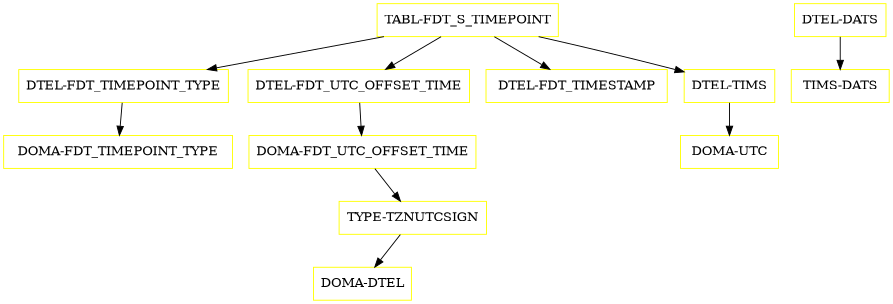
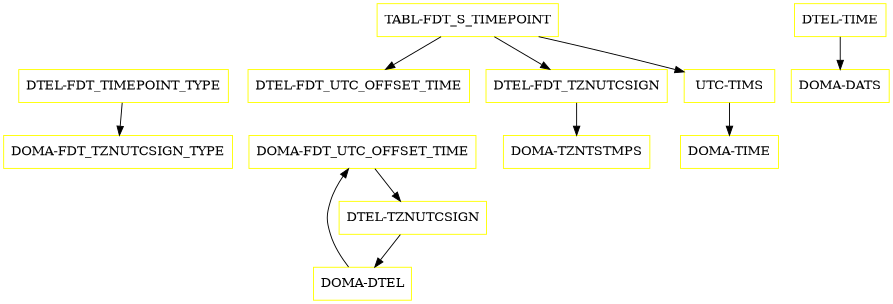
(840, 20) -> (840, 20)
(300, 52) -> none
(577, 86) -> (577, 86)
(729, 86) -> (729, 86)
(840, 86) -> (840, 86)
(360, 114) -> (328, 222)
(118, 152) -> (118, 152)
none -> (577, 152)
(729, 152) -> (729, 152)
(413, 218) -> (413, 218)
